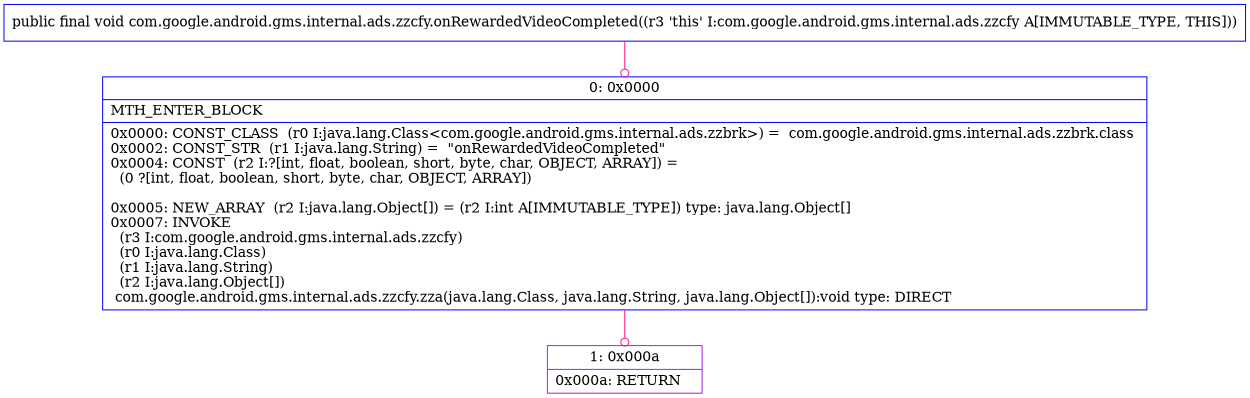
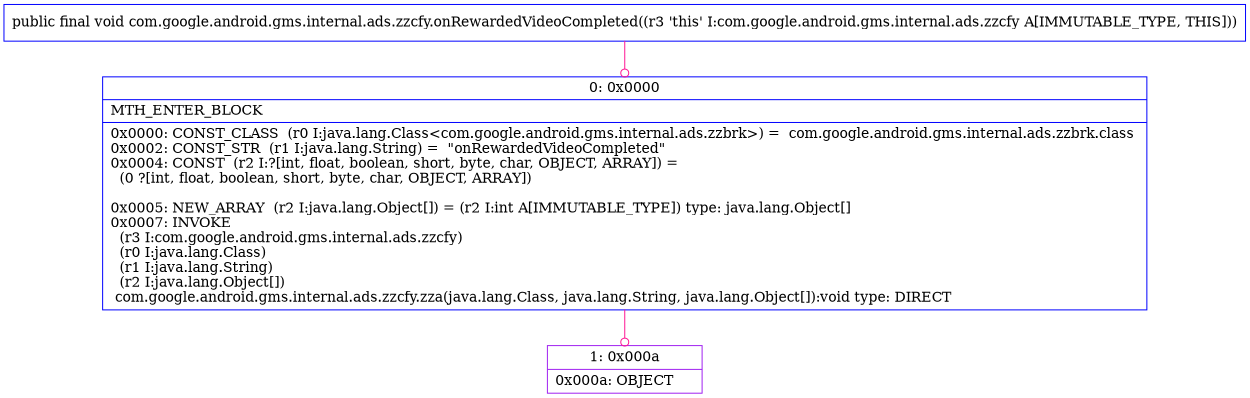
(625, 381) -> (621, 381)
